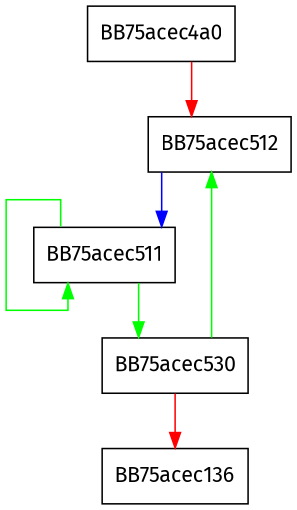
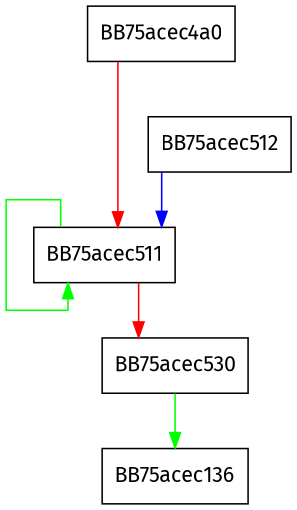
(192, 81) -> (118, 137)
(212, 263) -> none
(139, 302) -> (139, 302)
(175, 413) -> (175, 413)
